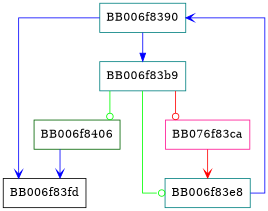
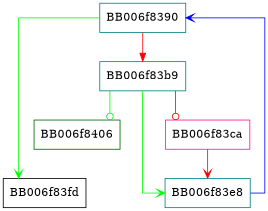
(143, 43) -> (143, 43)
(19, 54) -> (19, 54)
(208, 135) -> (208, 135)
(143, 149) -> (143, 149)
(60, 160) -> none
